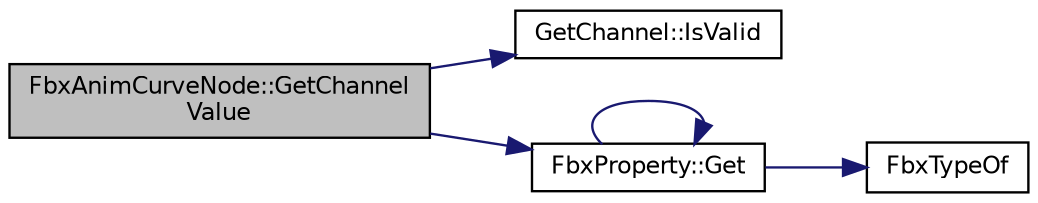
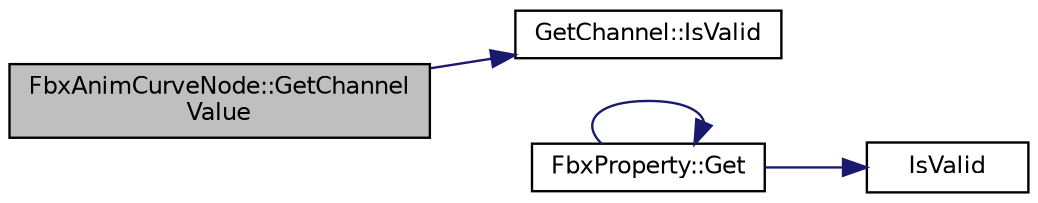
(469, 140) -> none
(948, 167) -> (948, 167)
